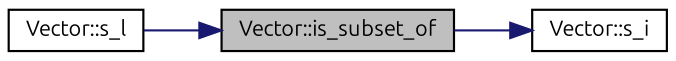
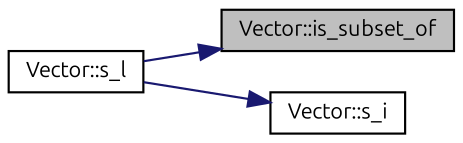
(482, 30) -> (196, 91)
